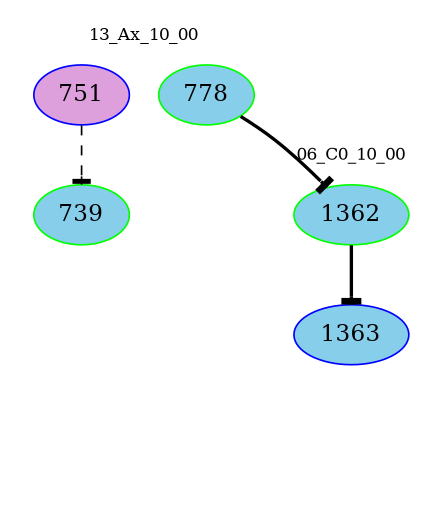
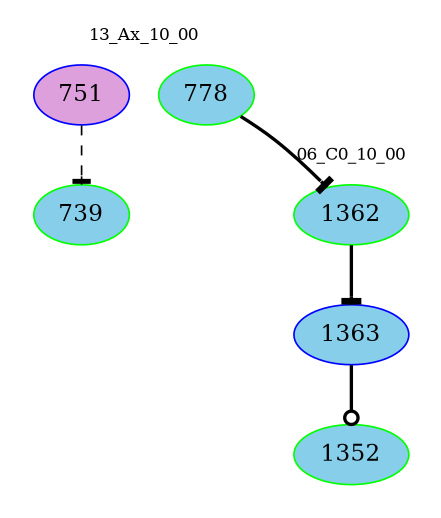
none -> (351, 455)
